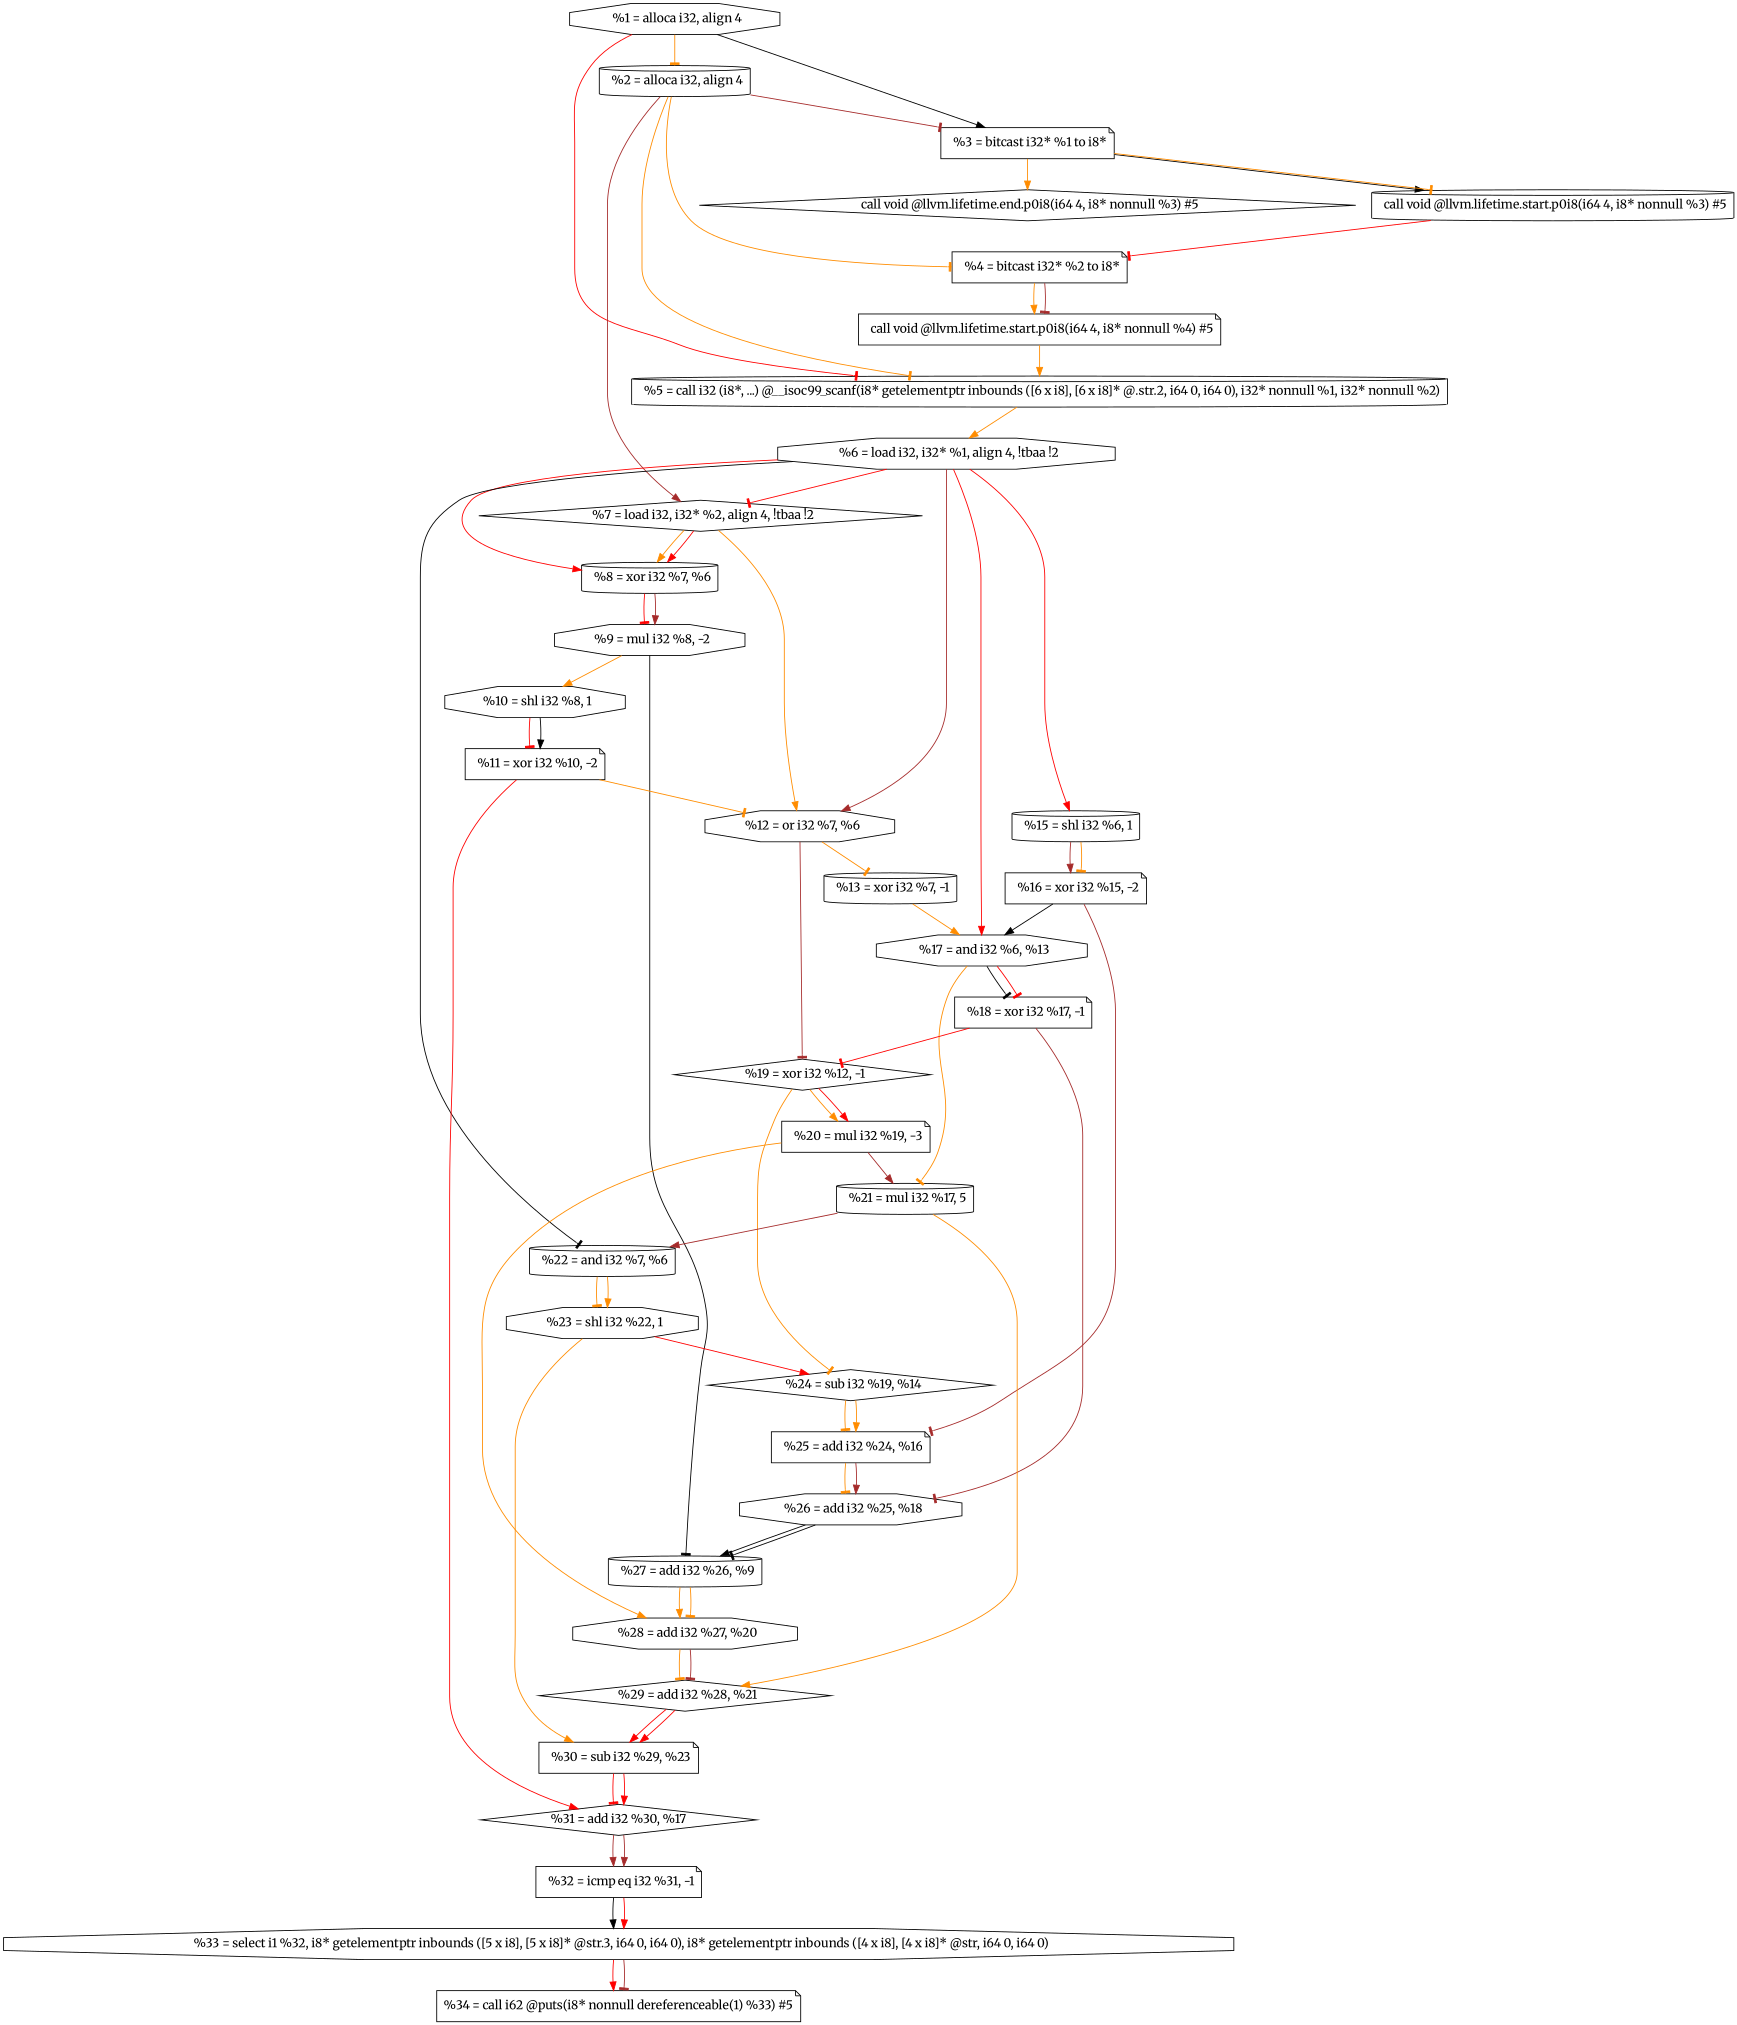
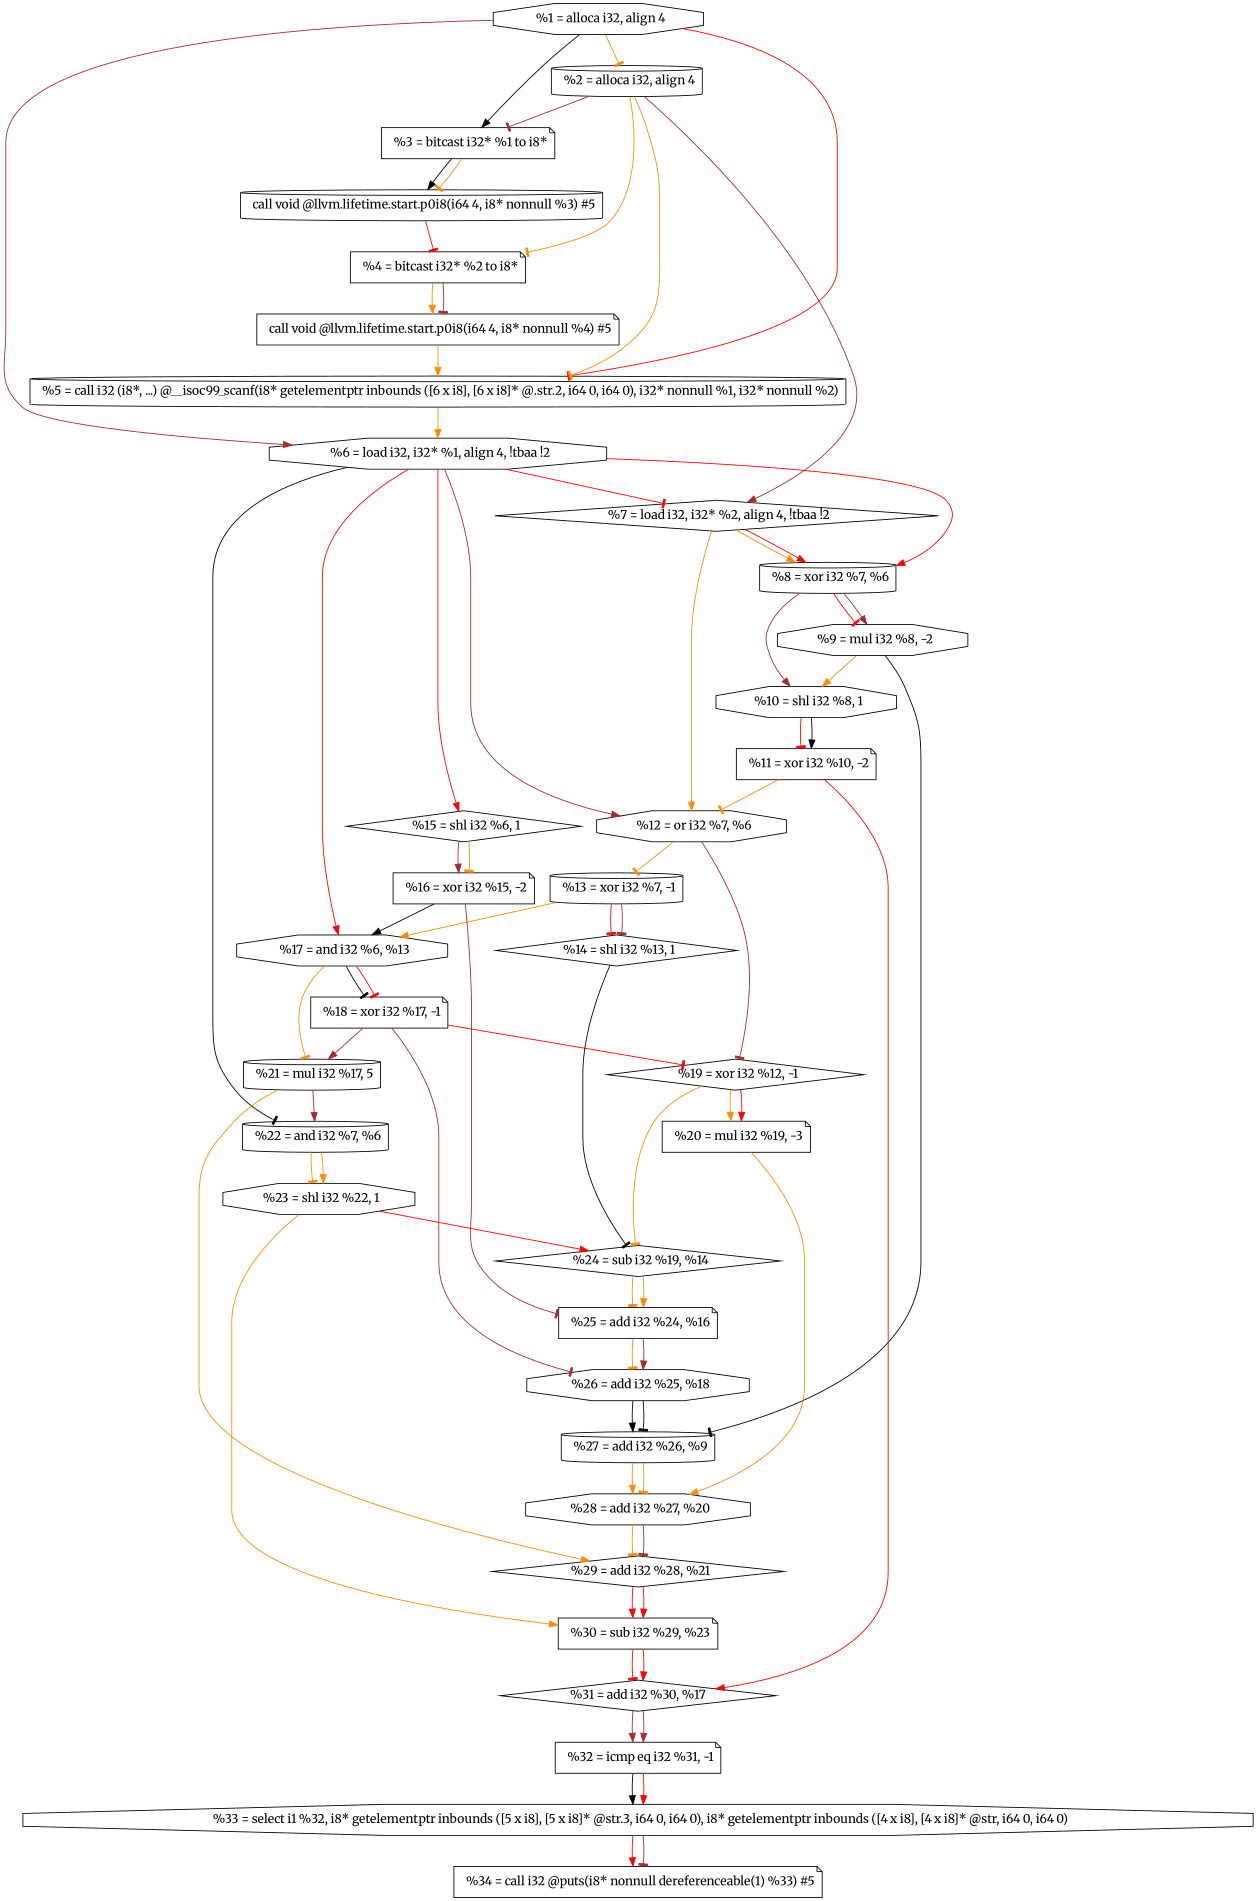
none -> (6, 148)
(1027, 205) -> none
none -> (767, 632)
(1076, 826) -> (464, 826)
none -> (616, 950)
(878, 1165) -> (349, 1041)
(619, 2006) -> (638, 1882)
